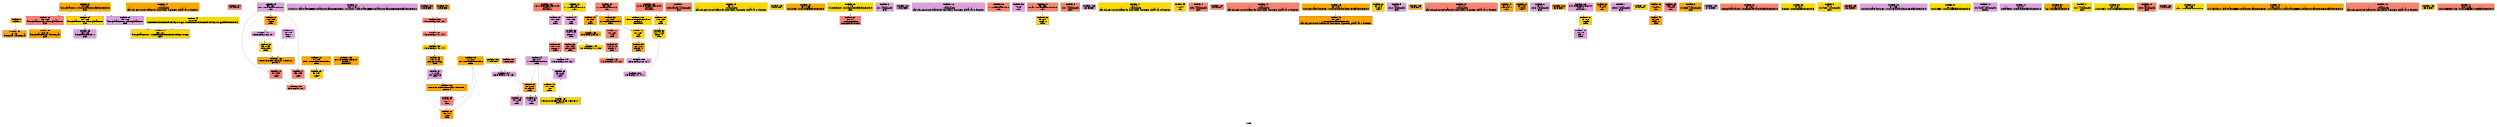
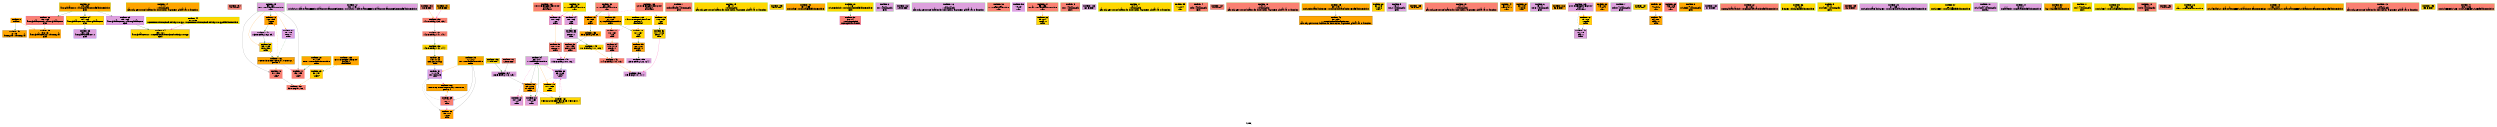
(316, 67) -> (308, 67)
